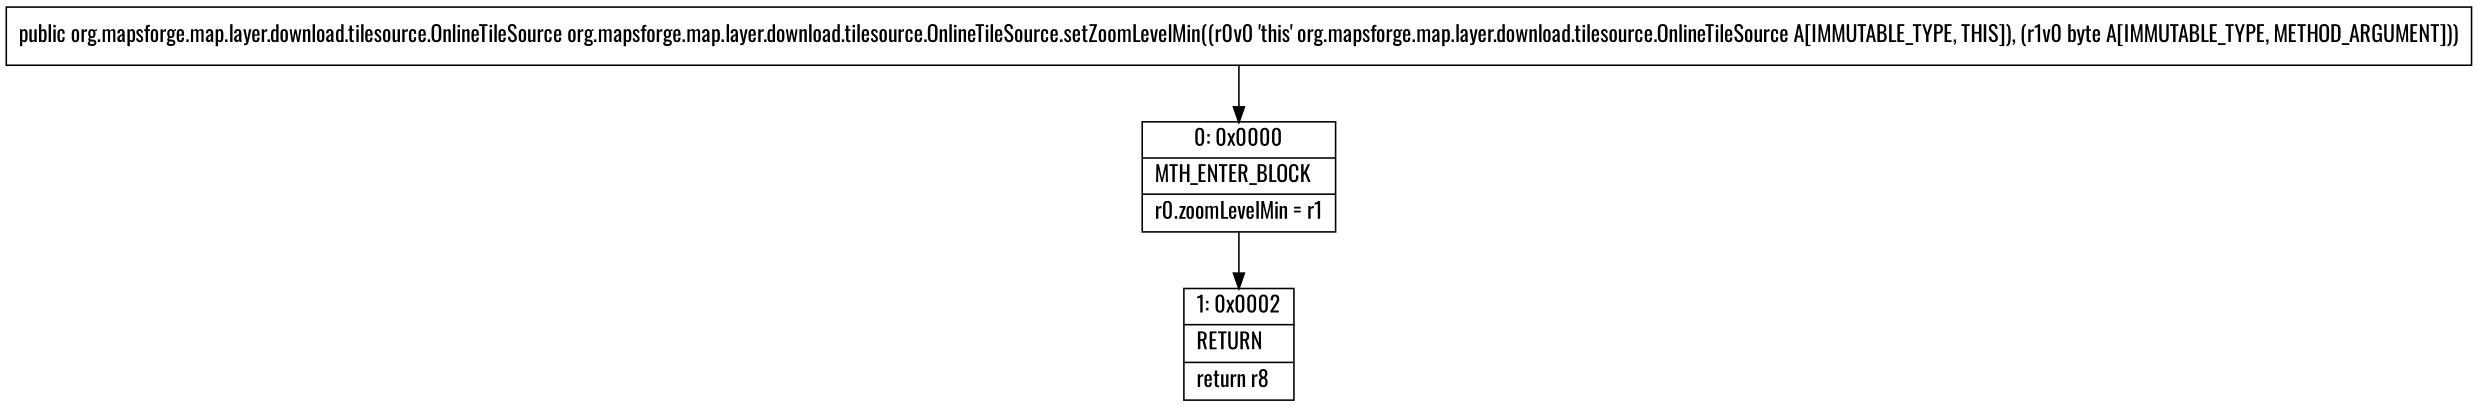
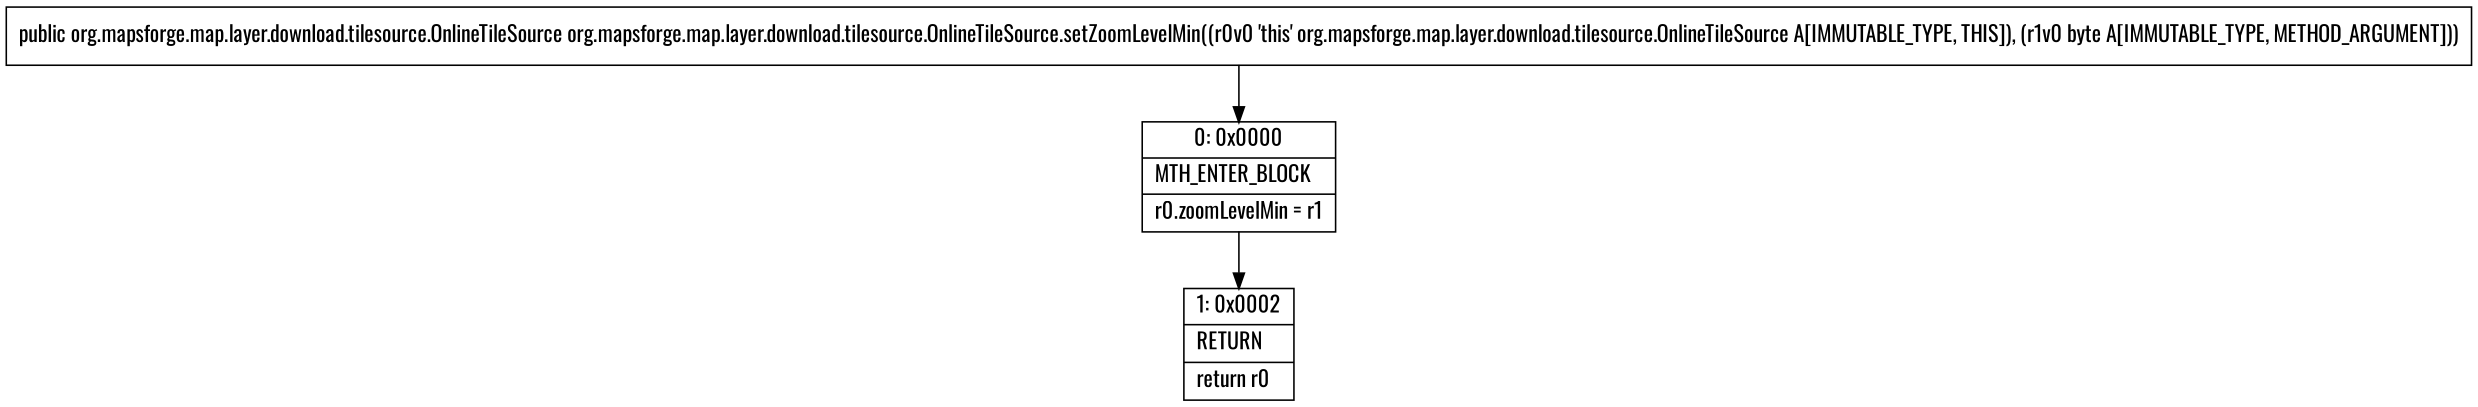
(1233, 380) -> (1233, 380)
